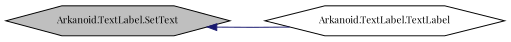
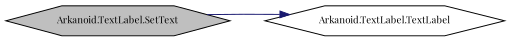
(253, 27) -> (243, 14)
